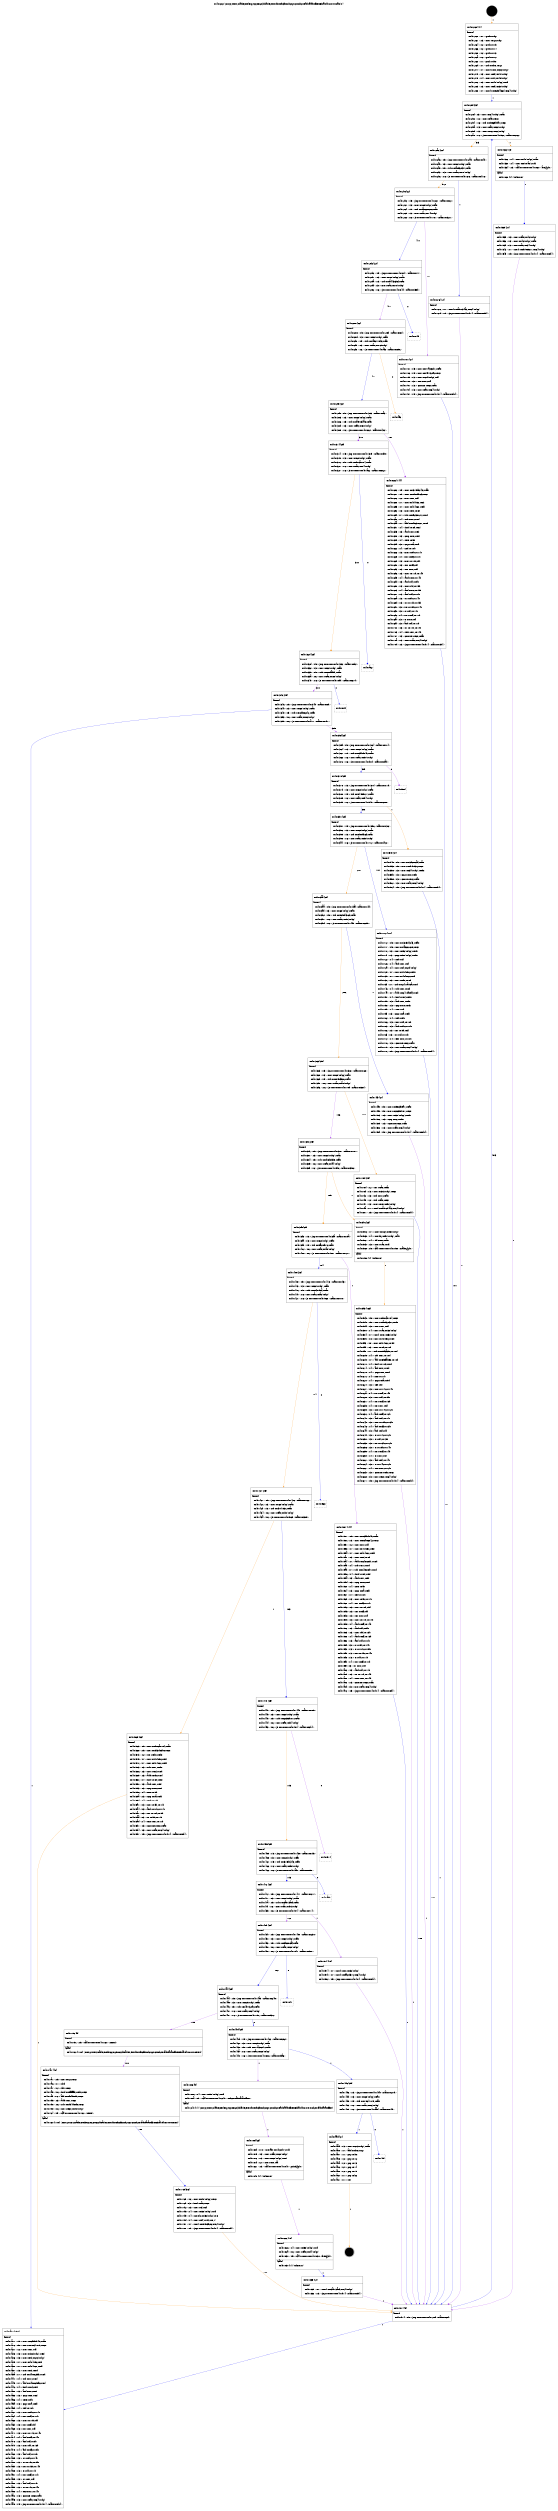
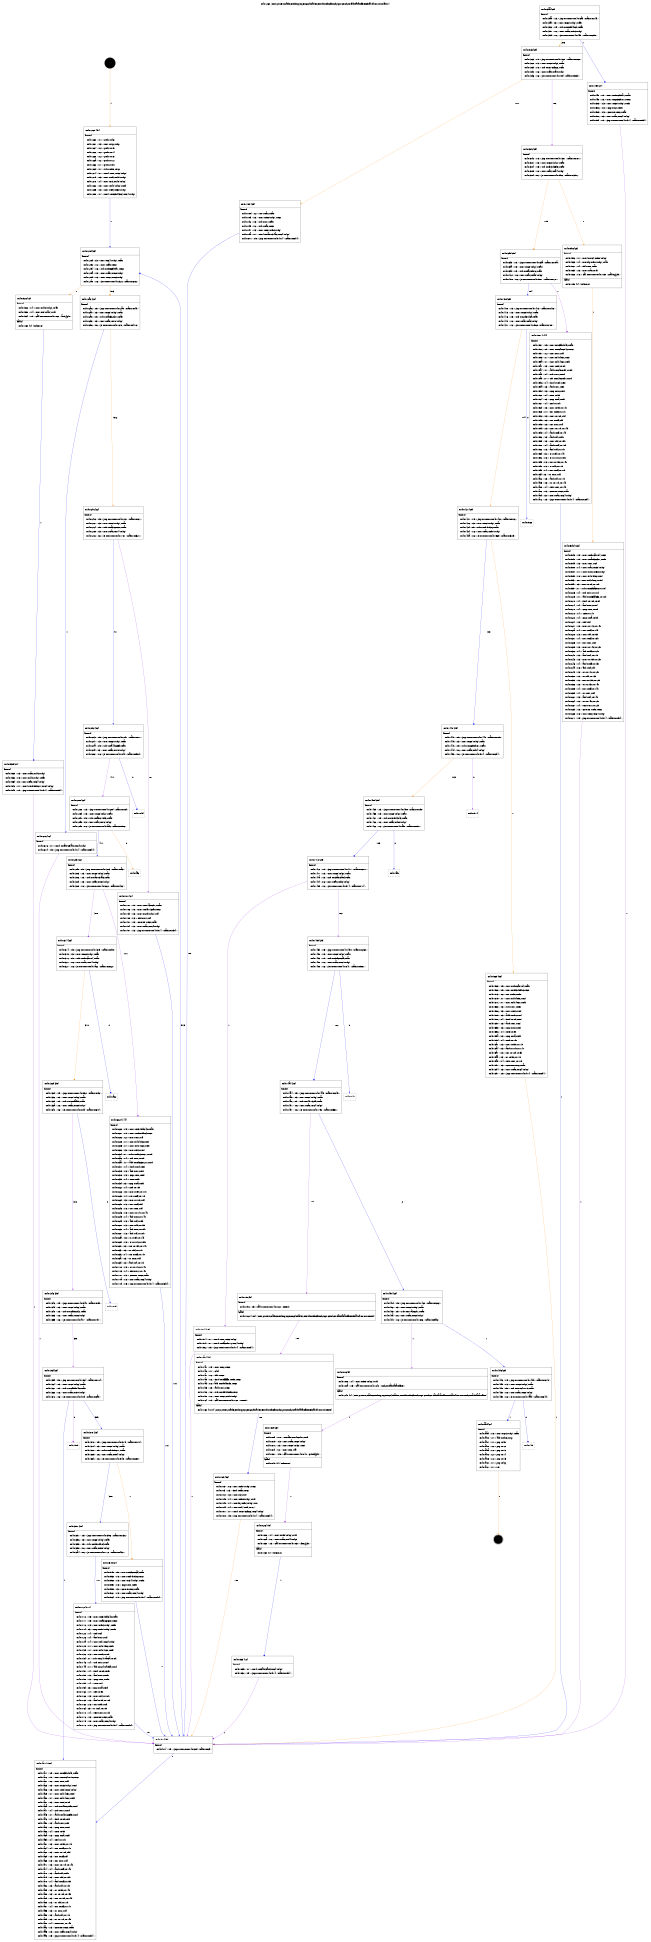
(352, 870) -> none
(31, 1414) -> (63, 1579)
